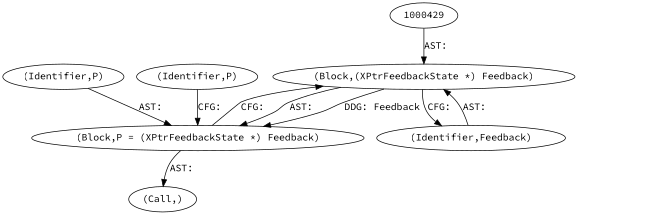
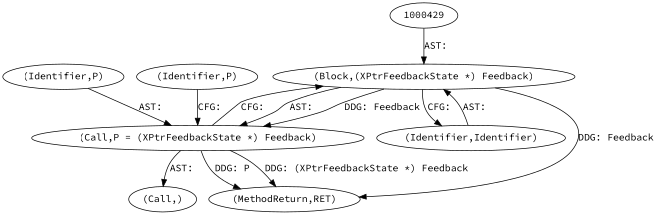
(198, 138) -> (198, 138)
(471, 138) -> (471, 138)
none -> (284, 199)
